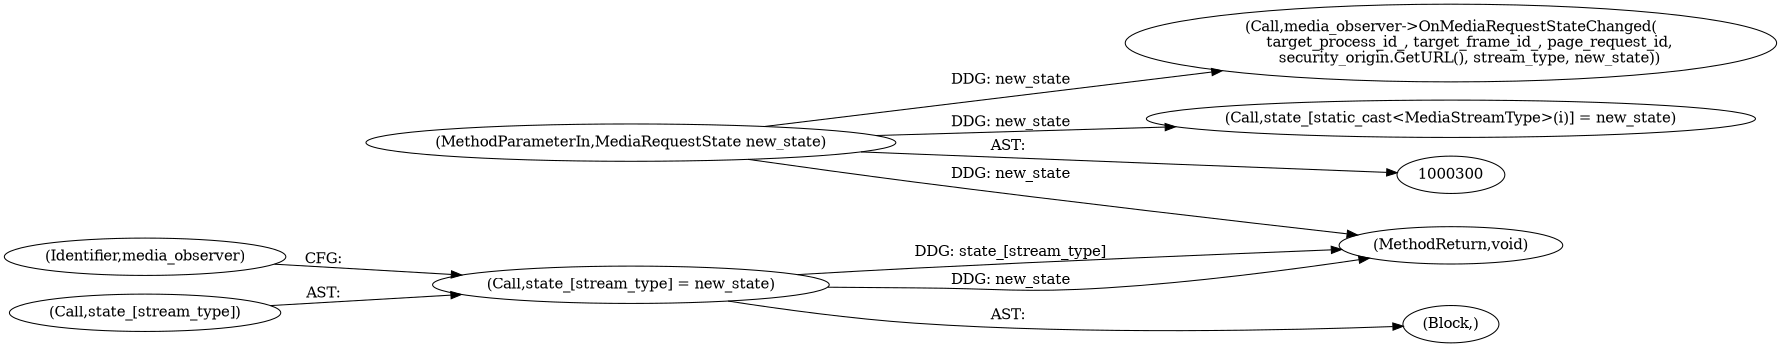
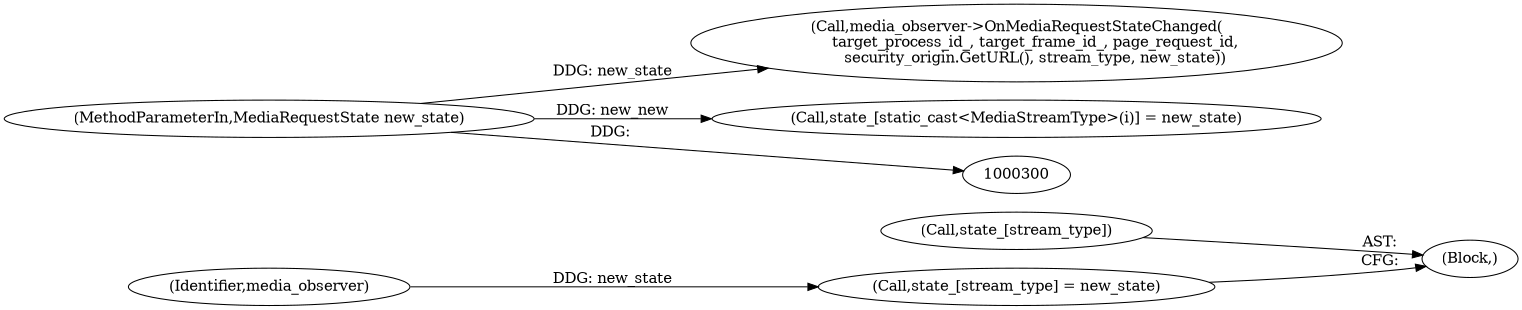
(1011, 122) -> (612, 111)
(1011, 146) -> (612, 133)
(1451, 245) -> none
(326, 259) -> (612, 279)
(361, 300) -> (1278, 246)
(1011, 315) -> (1382, 261)
